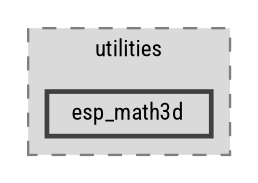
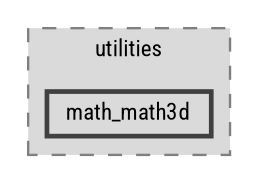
(129, 114) -> (129, 114)
